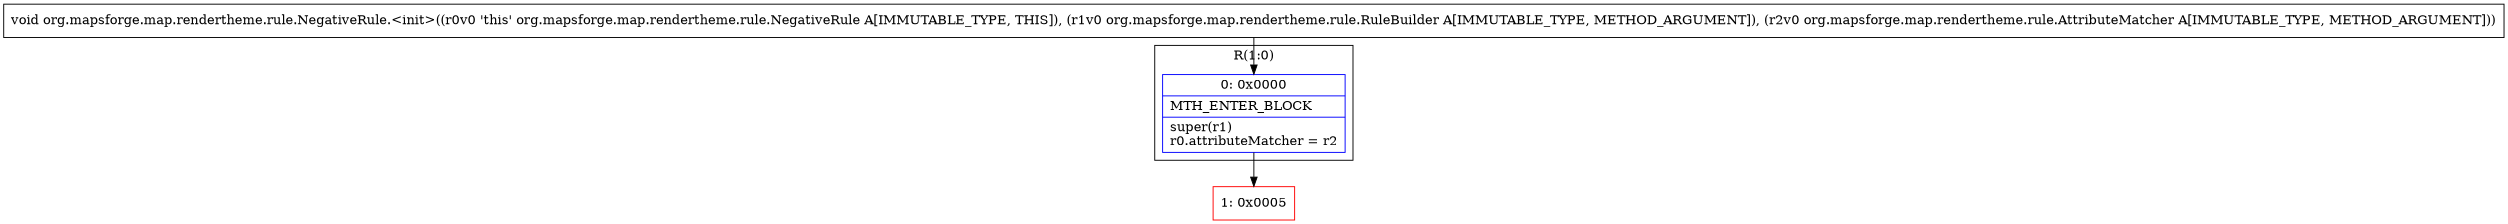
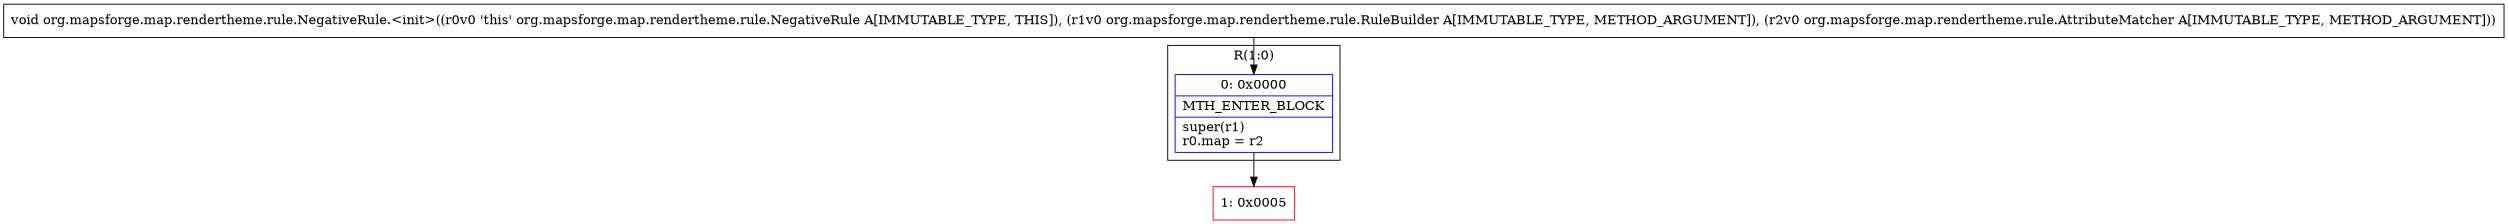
(1254, 141) -> (1223, 141)
